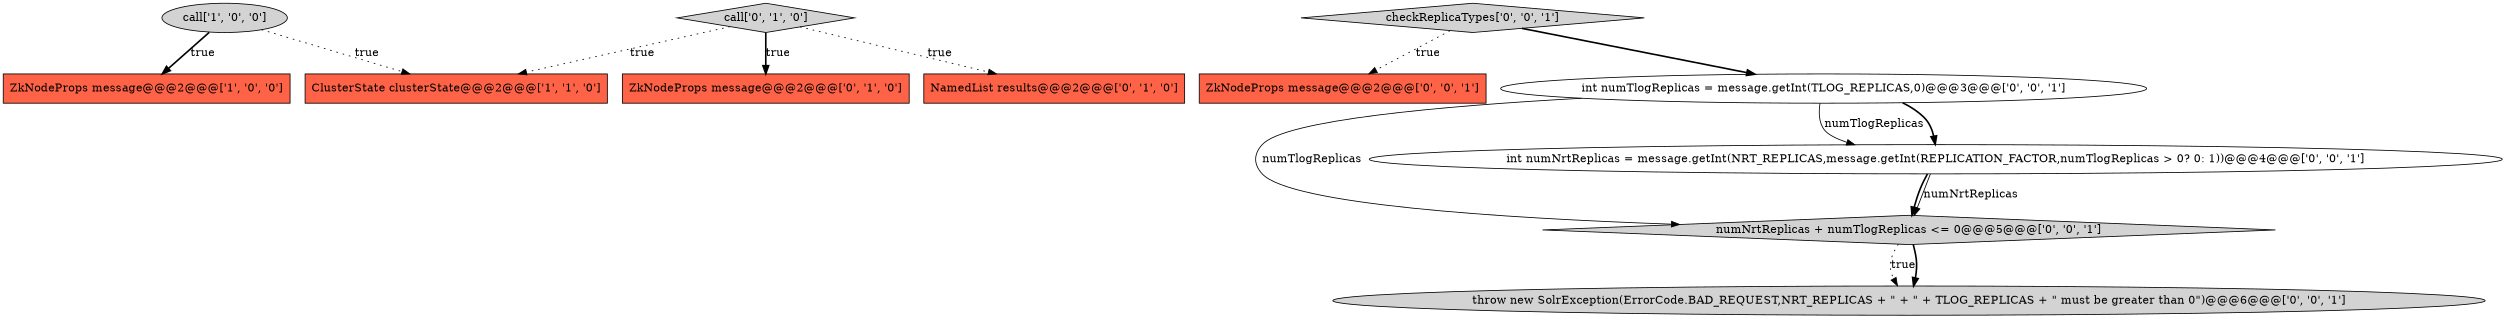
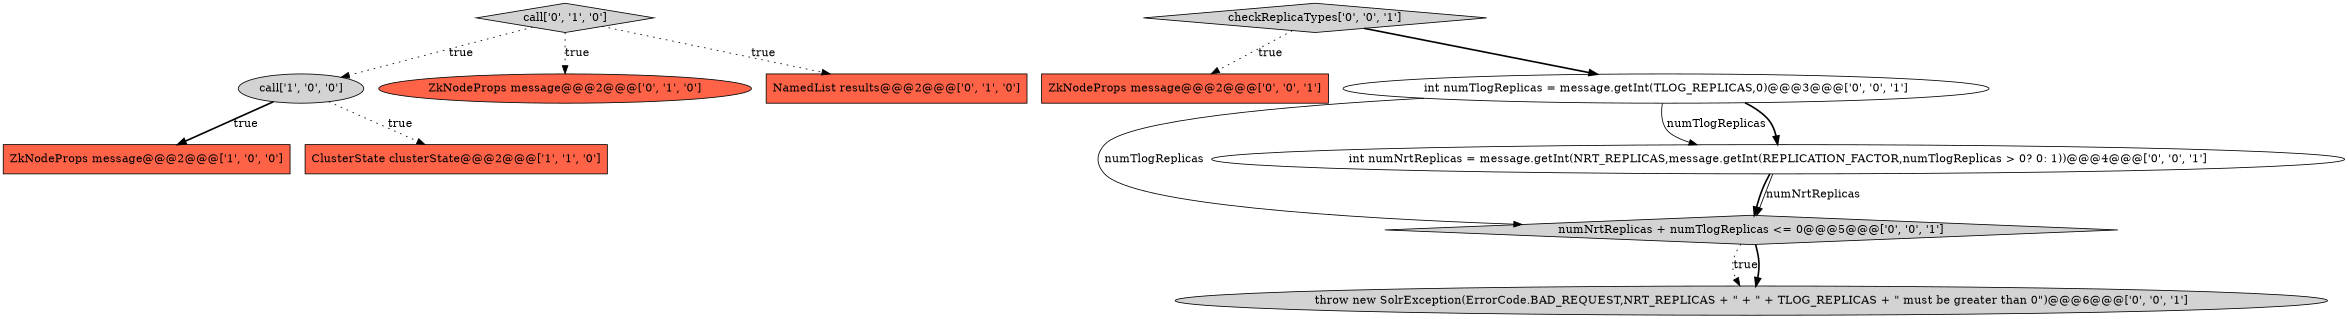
(628, 49) -> (441, 51)
(766, 49) -> (565, 49)
(766, 89) -> (565, 89)
